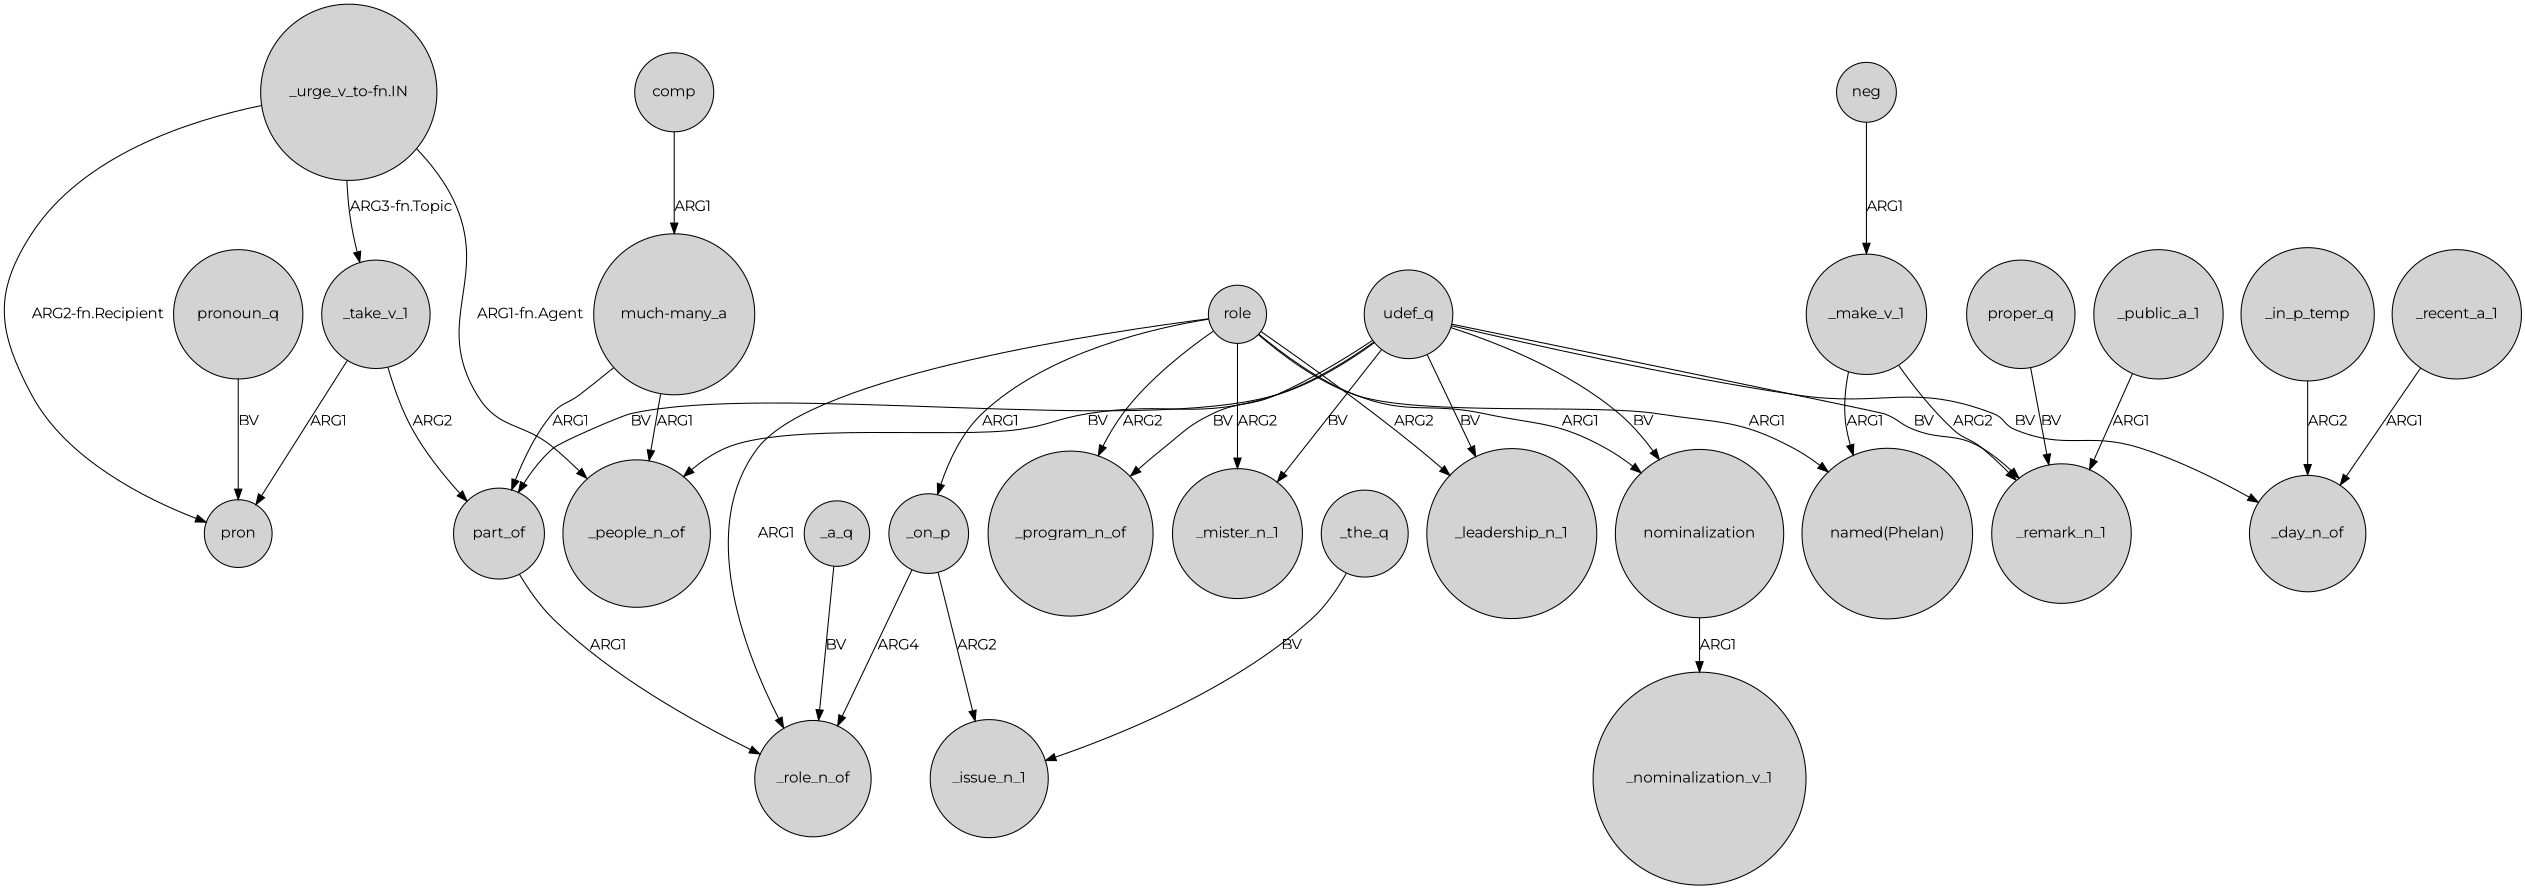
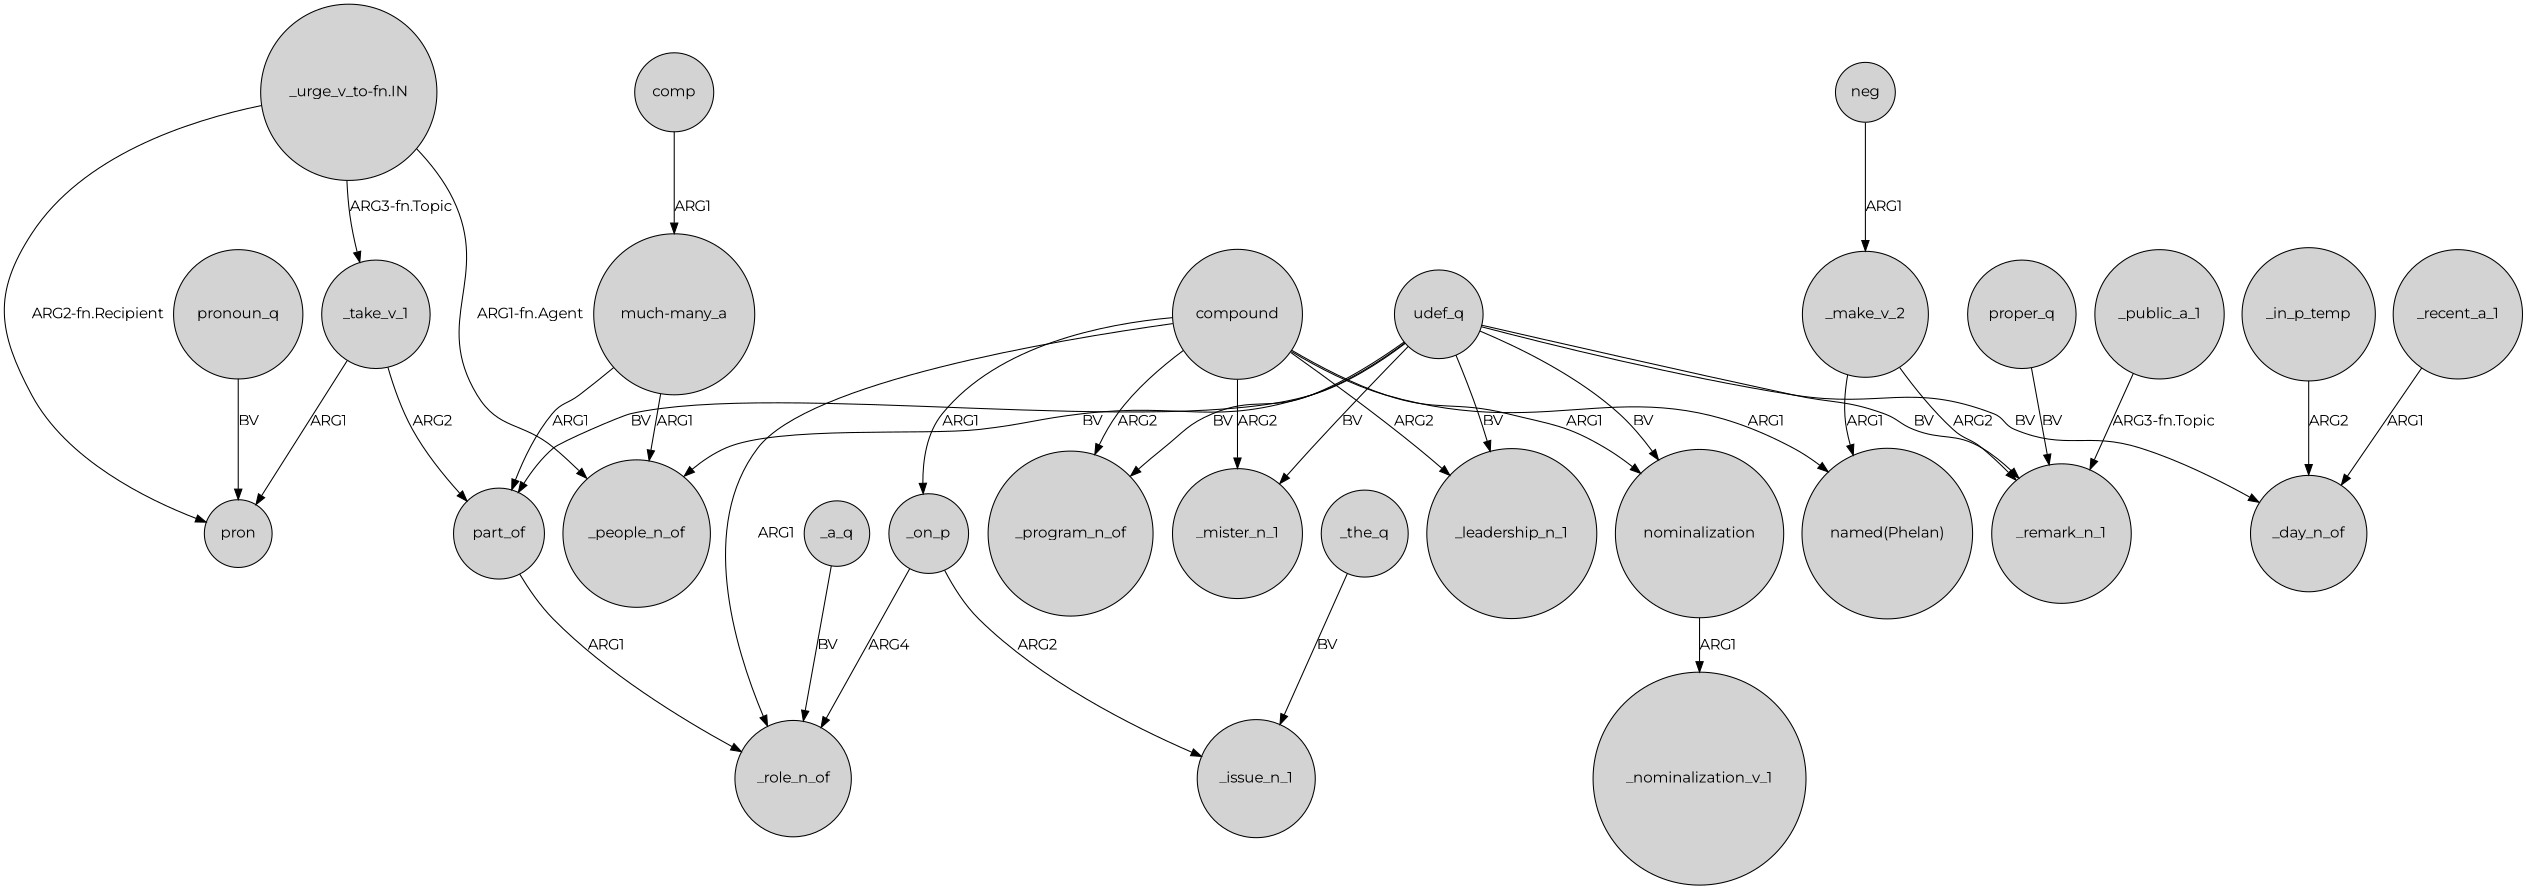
(1237, 314) -> (1237, 314)
(1866, 314) -> (1865, 314)
(2131, 422) -> (2164, 422)
